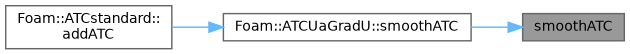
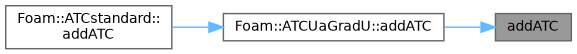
(347, 27) -> (334, 27)
(573, 27) -> (533, 27)
